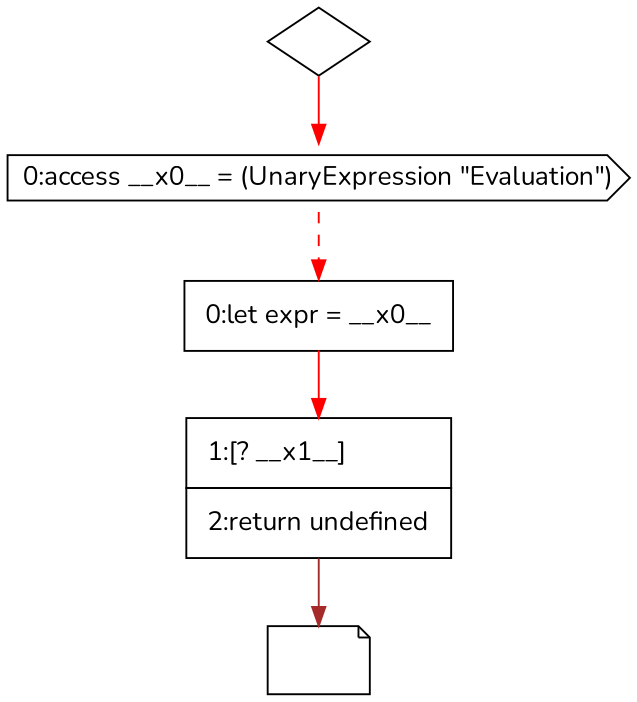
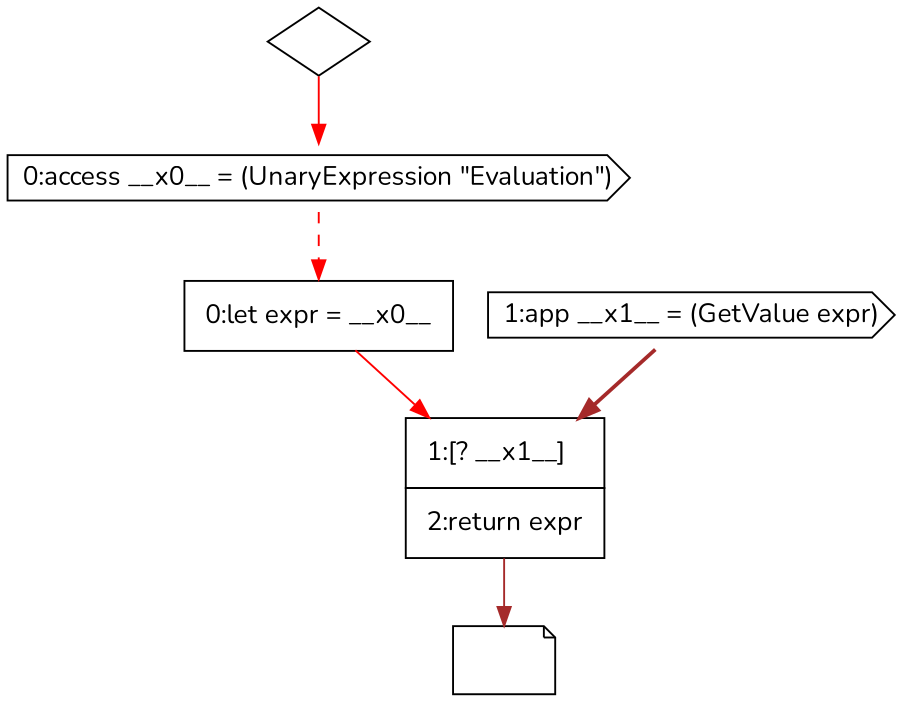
none -> (691, 315)
(319, 522) -> (505, 522)
